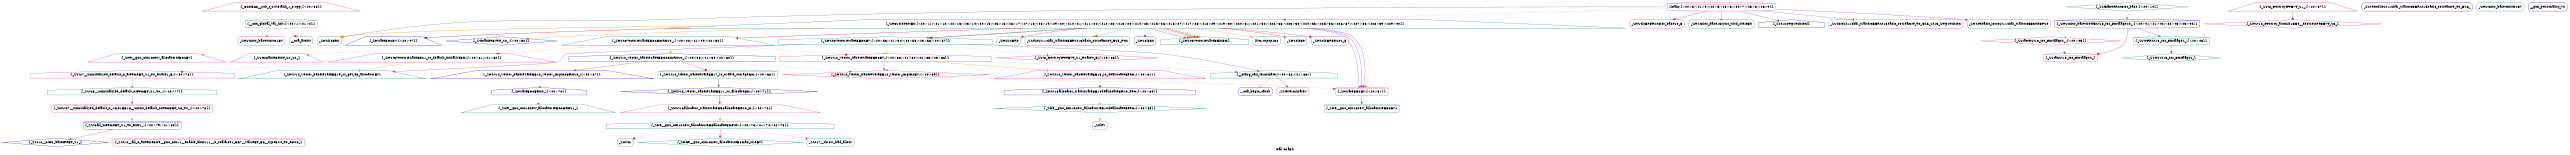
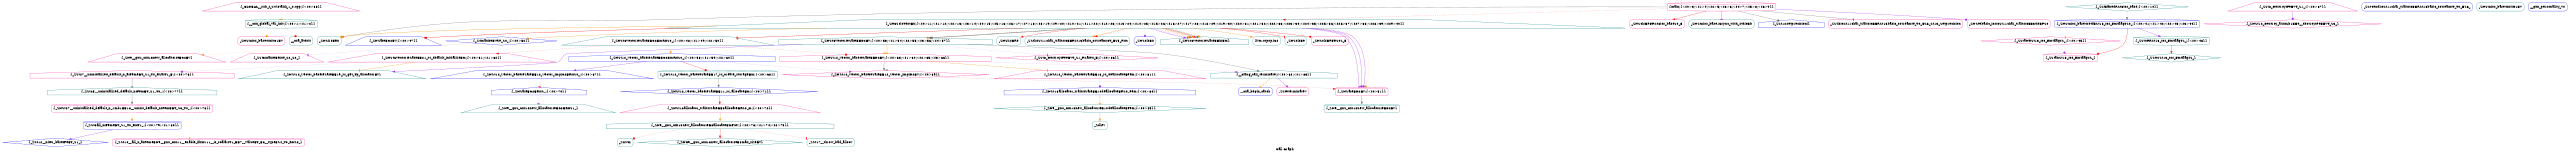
(2009, 24) -> (2009, 24)
